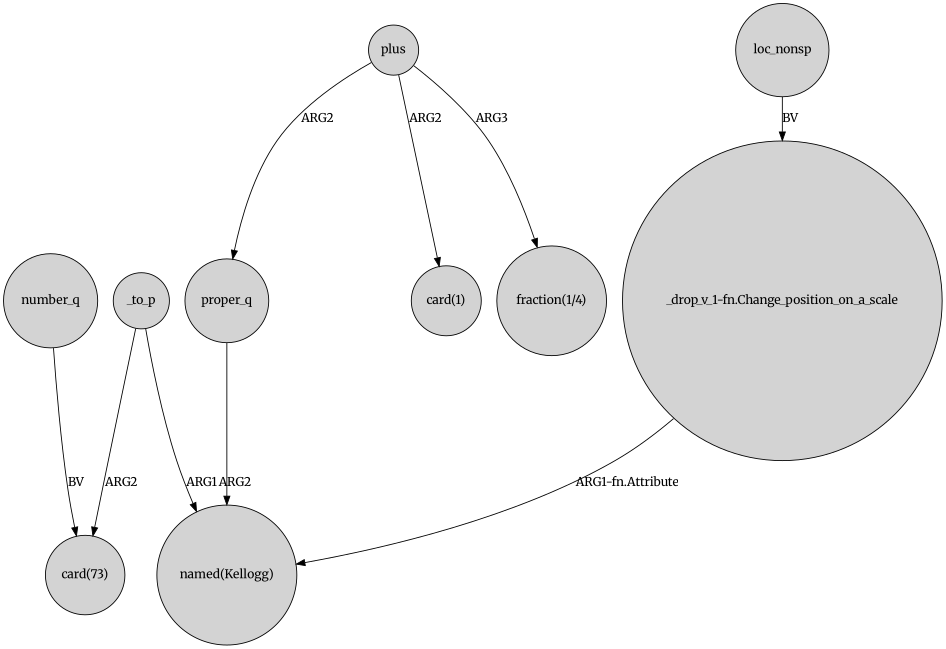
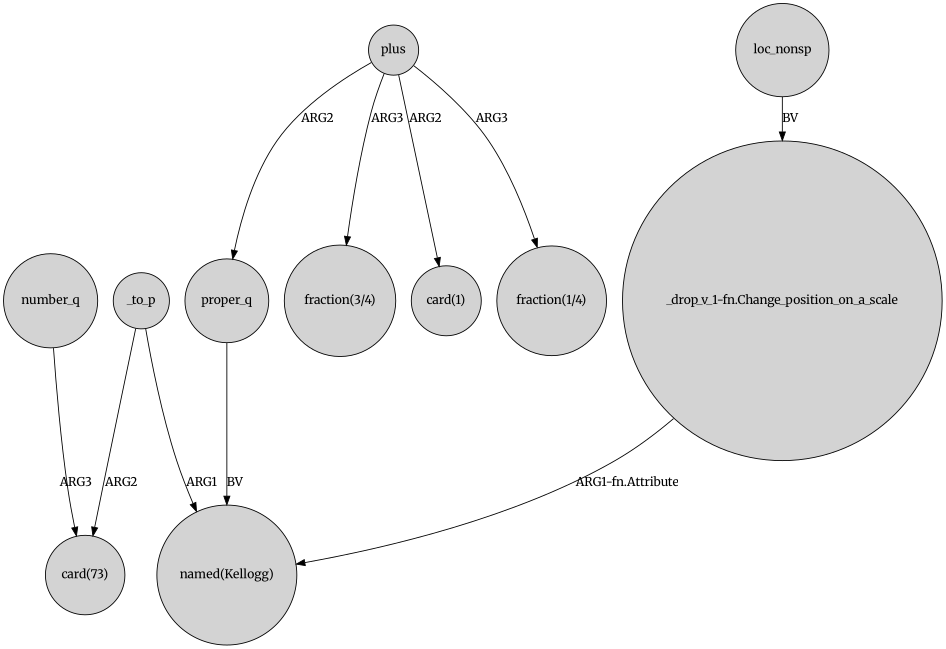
none -> (340, 301)
(76, 483) -> (76, 483)
(235, 483) -> (235, 483)
